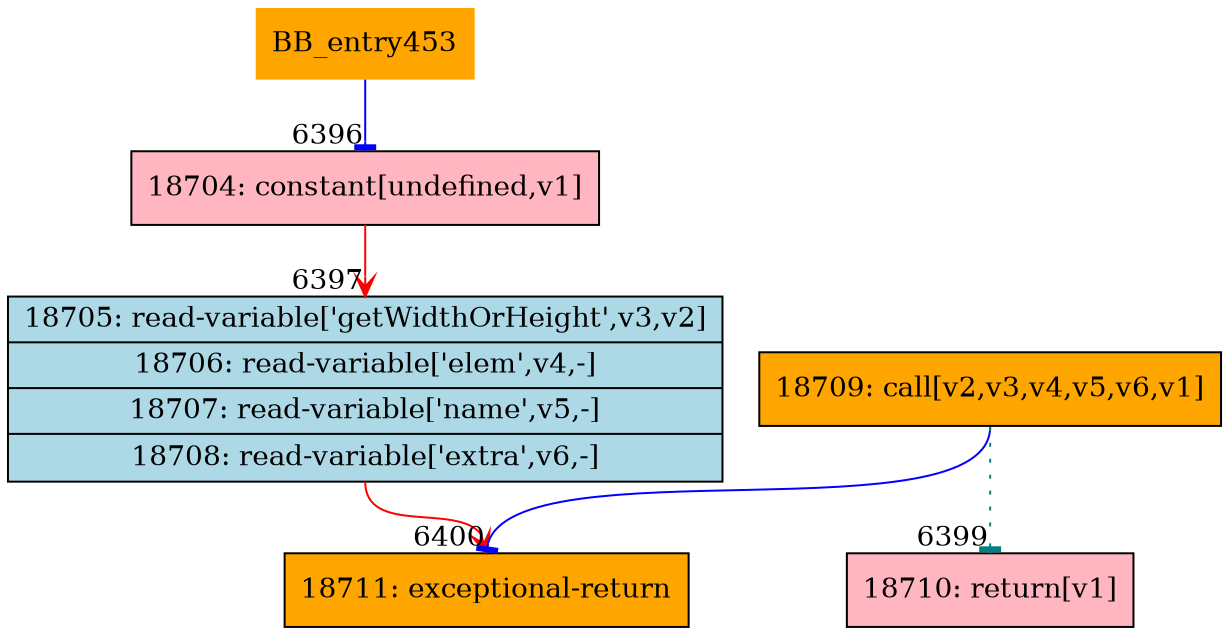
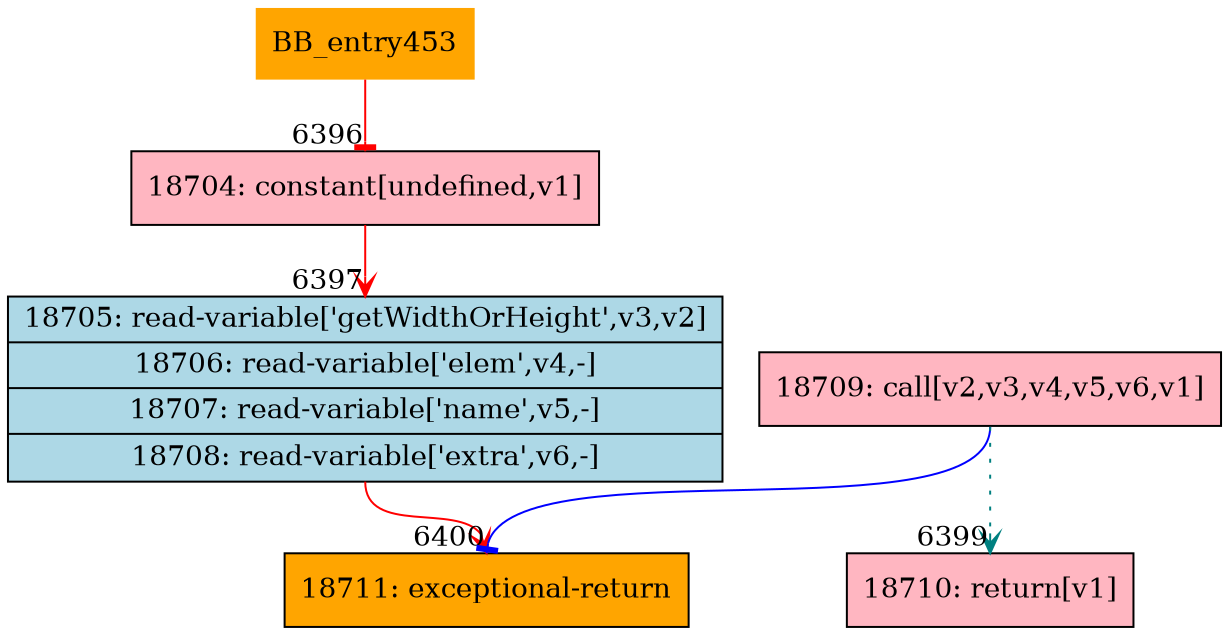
(365, 110) -> (365, 110)
(990, 389) -> (990, 389)
(990, 480) -> (990, 480)
